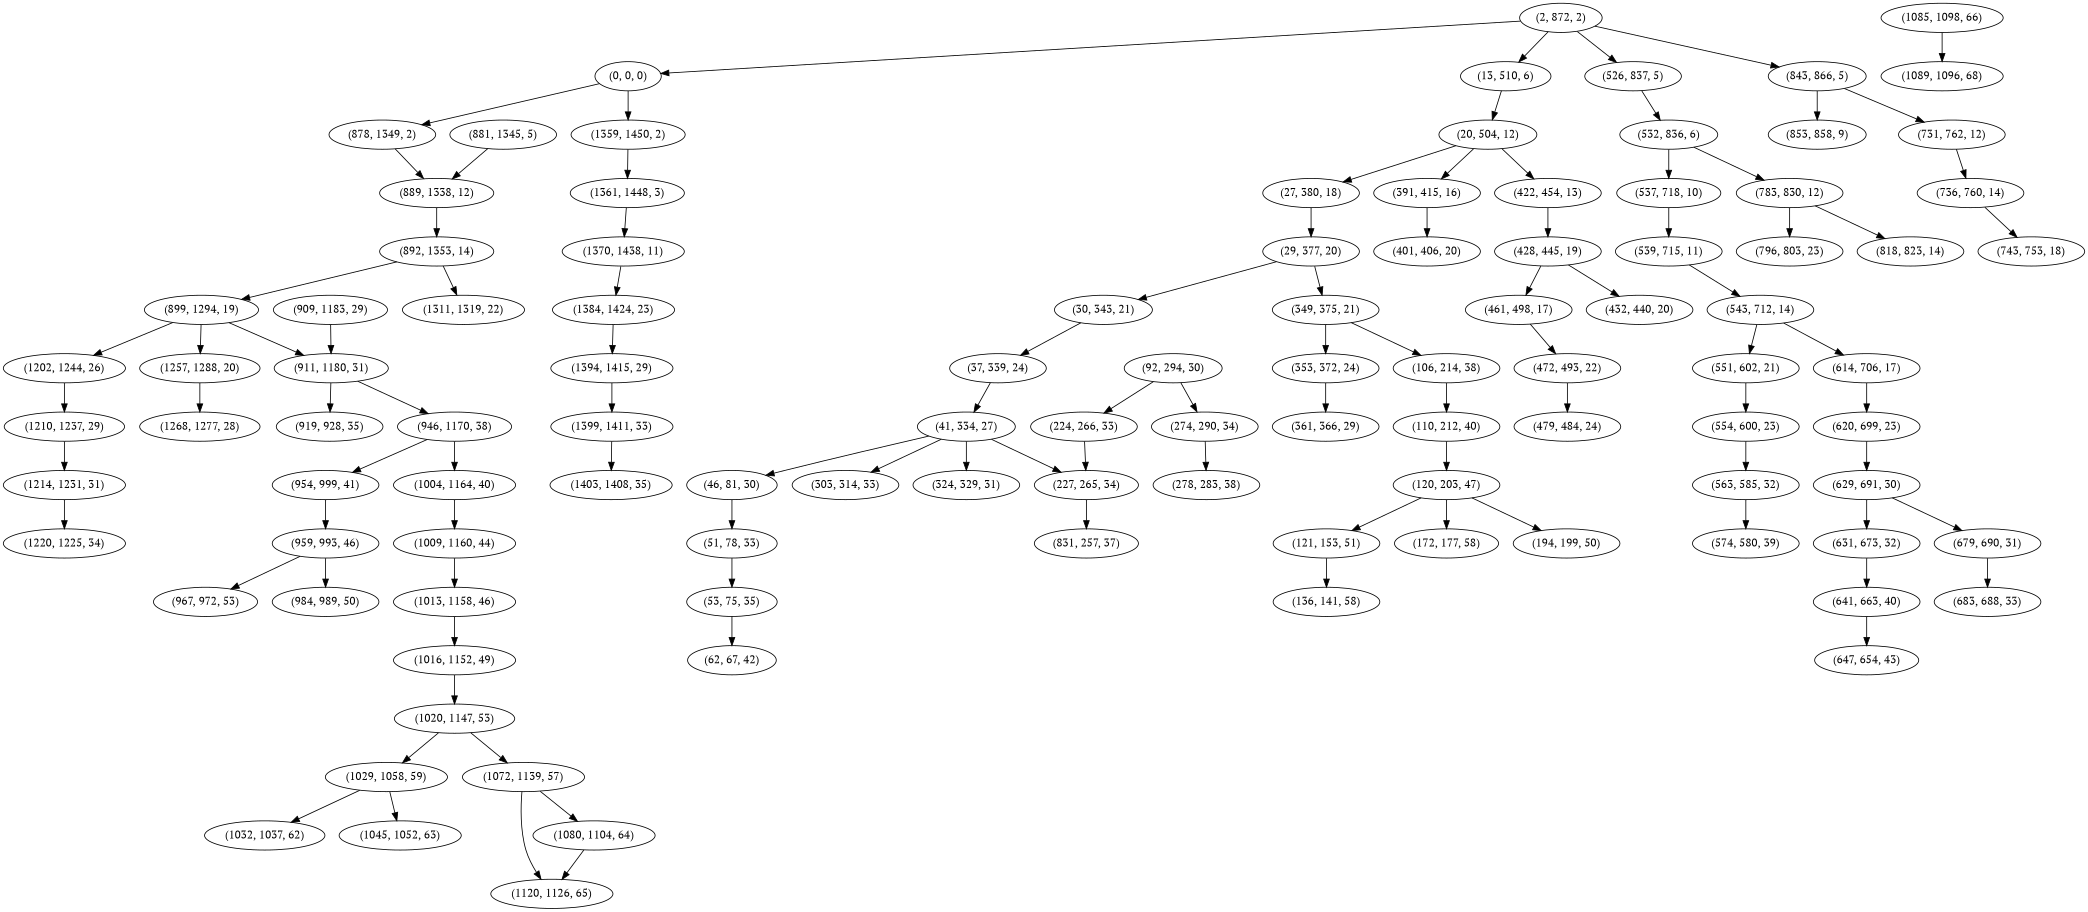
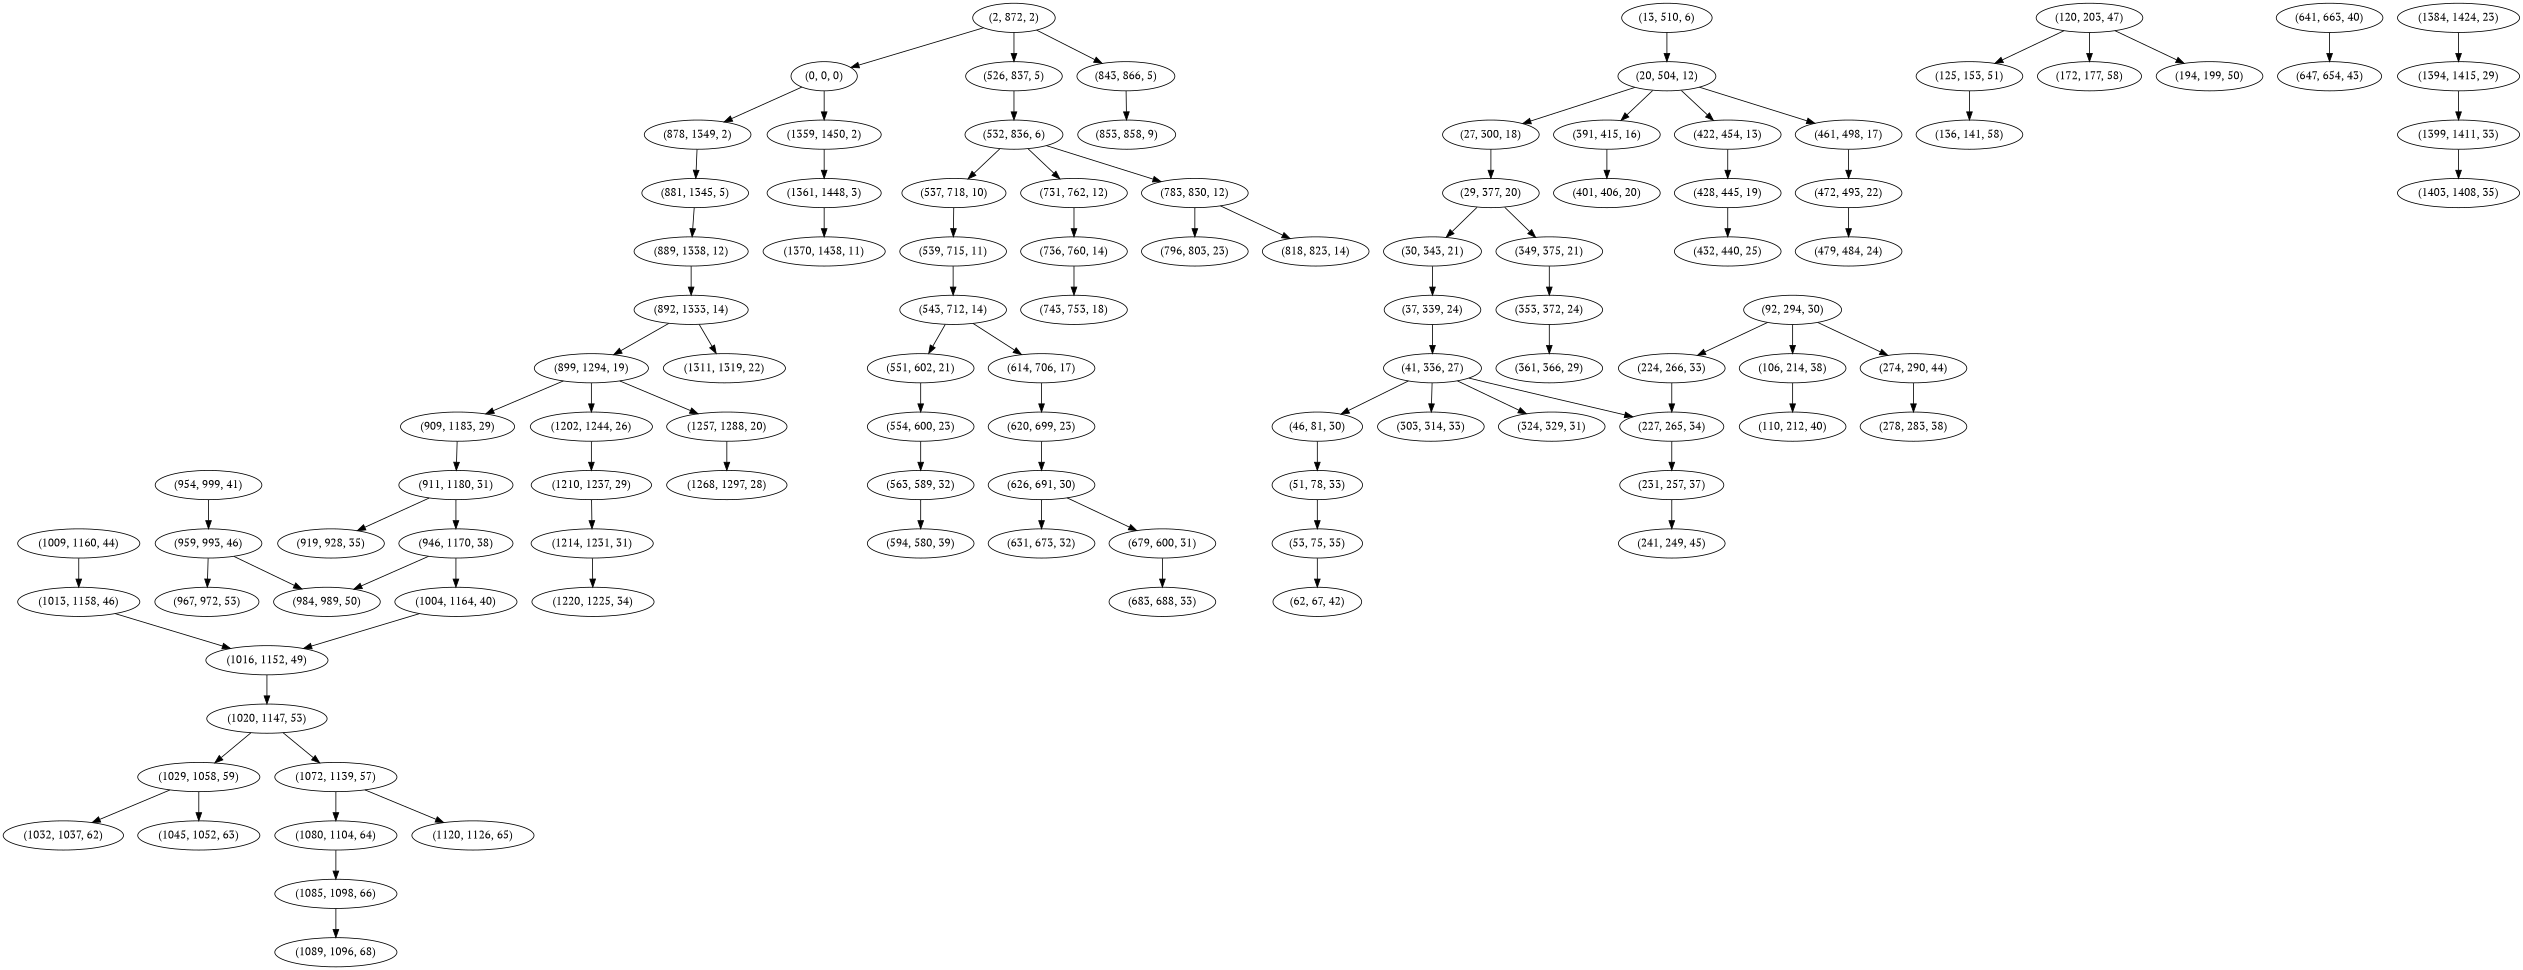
(1536, 44) -> none
(1880, 104) -> (1041, 161)
(407, 161) -> (697, 160)
(1311, 193) -> (1491, 135)
(437, 251) -> (691, 310)
(619, 277) -> none
(1535, 277) -> (1753, 104)
(1640, 310) -> (1728, 251)
(263, 337) -> (528, 396)
(1382, 337) -> (1793, 335)
(200, 427) -> (727, 485)
(966, 427) -> (1433, 368)
(1205, 427) -> (1913, 368)
(1447, 452) -> none
(394, 454) -> (395, 571)
(1746, 485) -> (921, 485)
(1867, 485) -> (1042, 485)
(455, 510) -> (365, 630)
(1086, 543) -> (1672, 485)
(1326, 543) -> (1969, 76)
none -> (1672, 543)
(1746, 543) -> (921, 543)
(1988, 543) -> (1162, 543)
(1867, 569) -> none
(575, 861) -> (336, 861)
